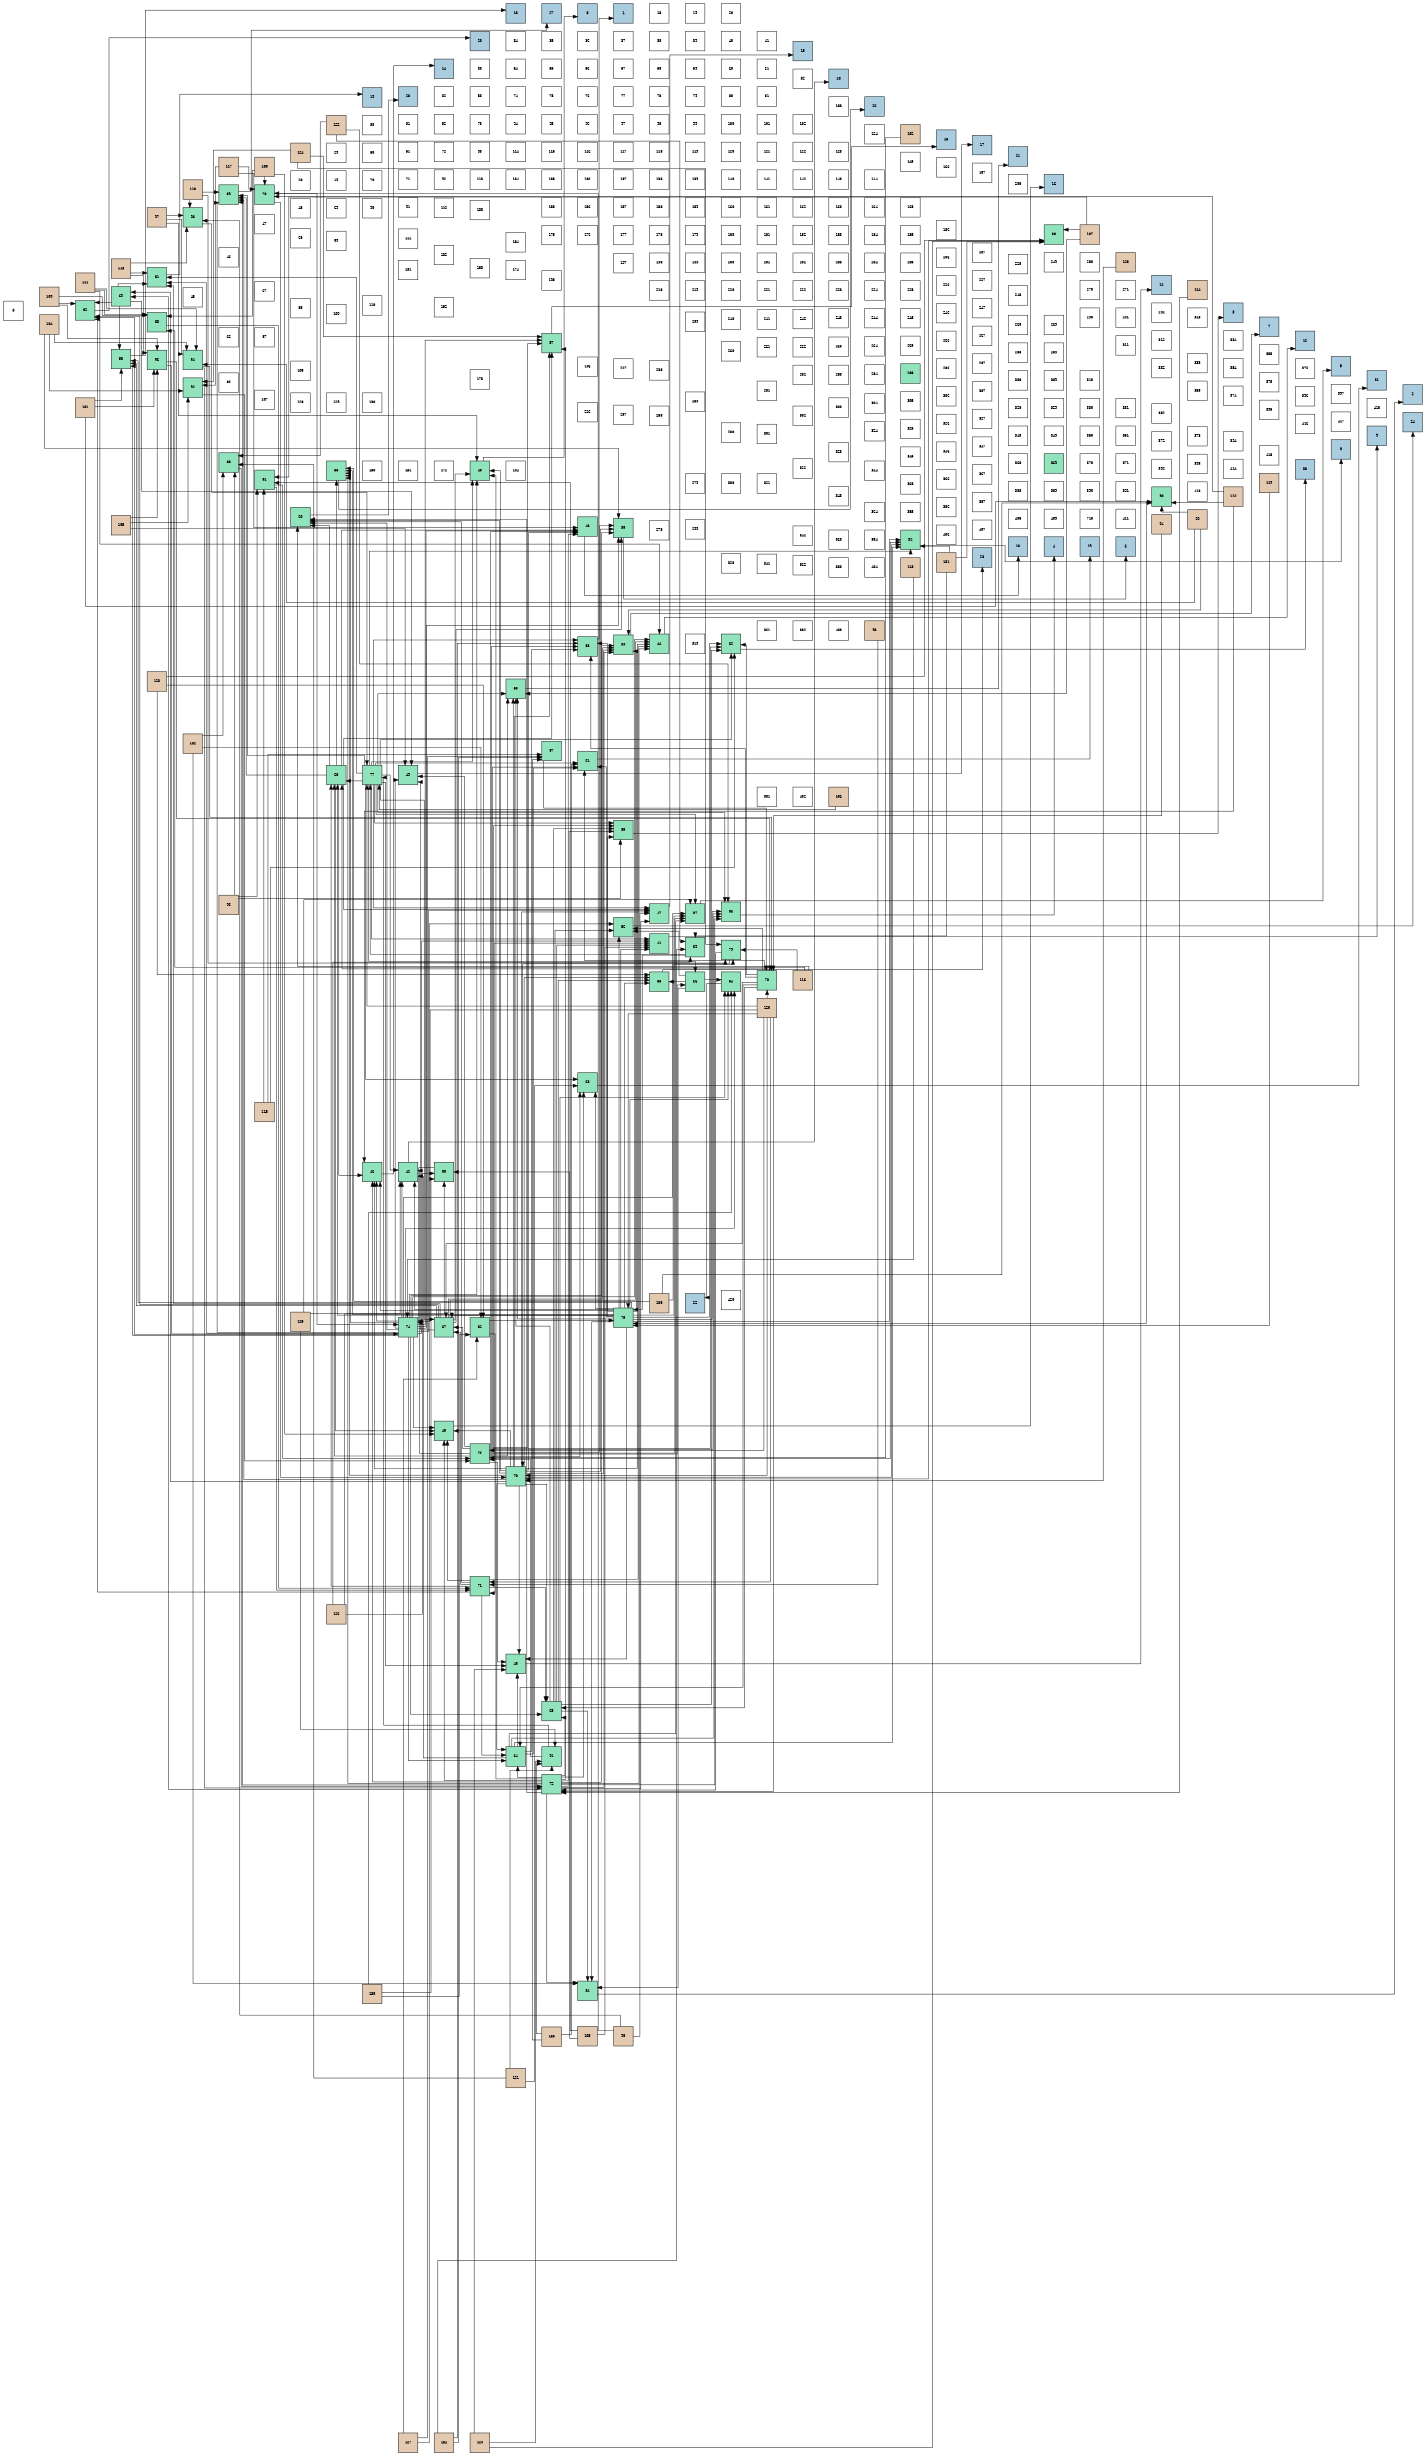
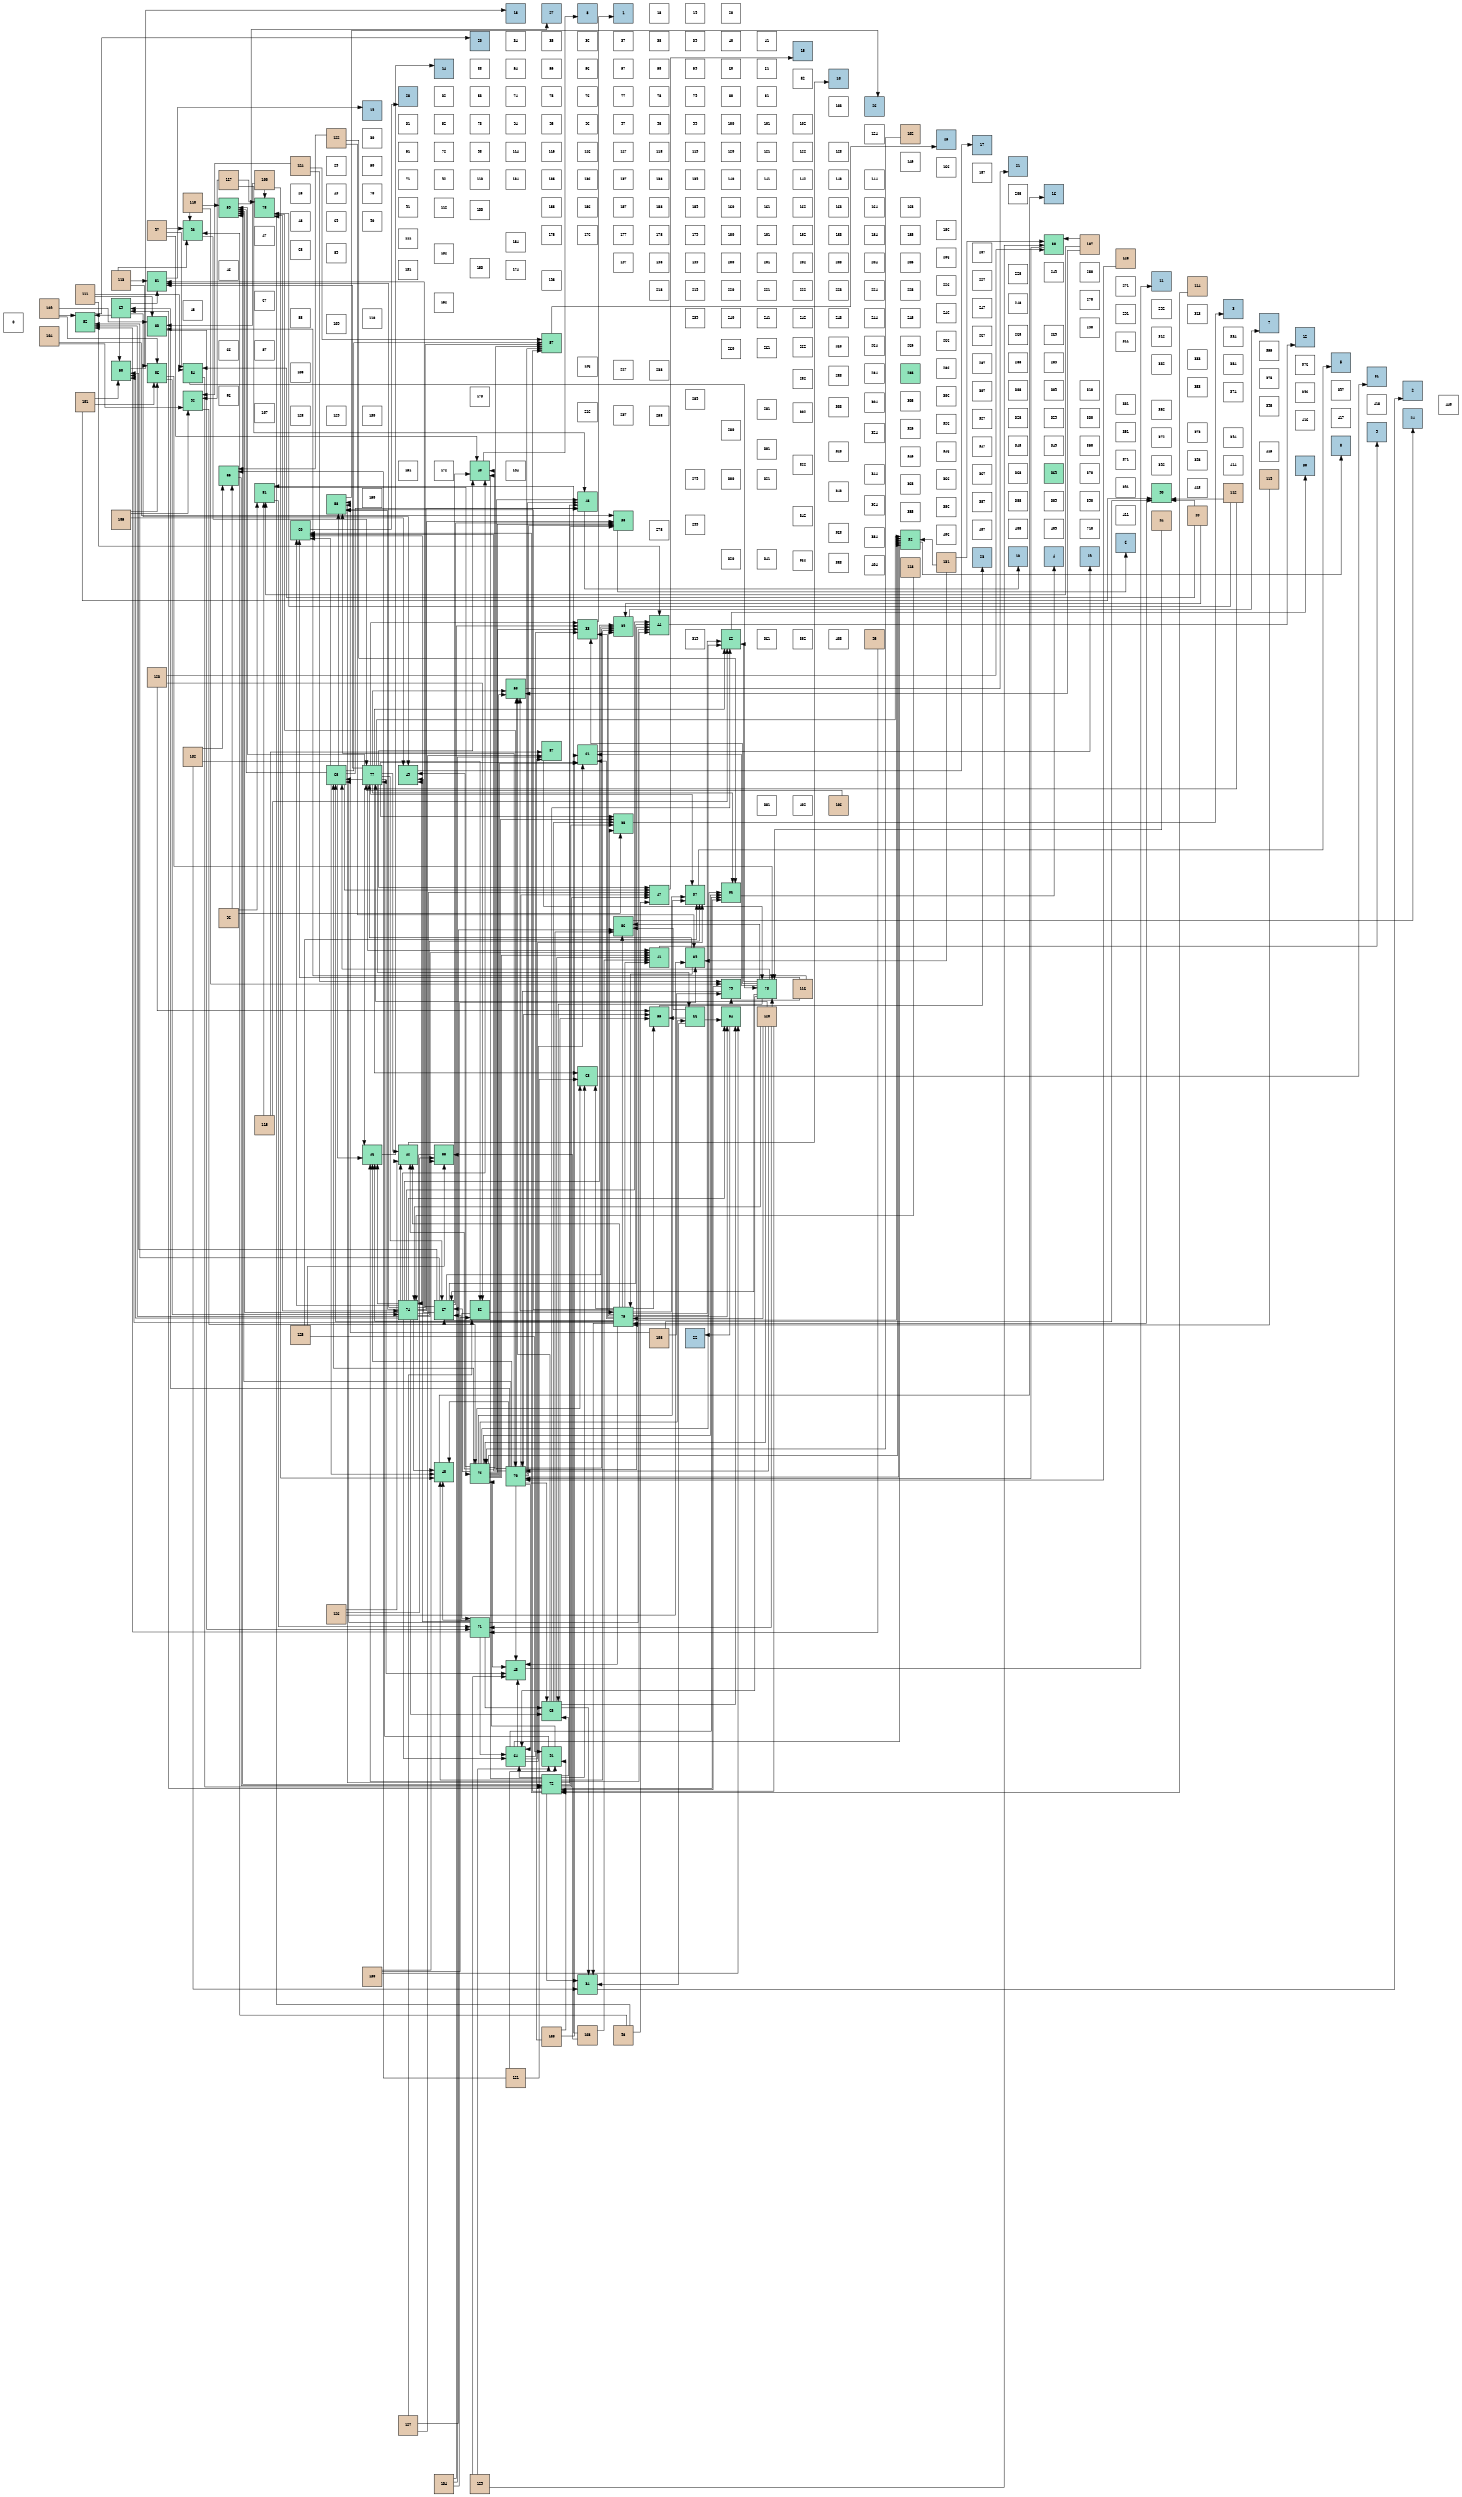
(111, 343) -> none
none -> (1449, 405)
(731, 1300) -> none
(423, 1624) -> none
